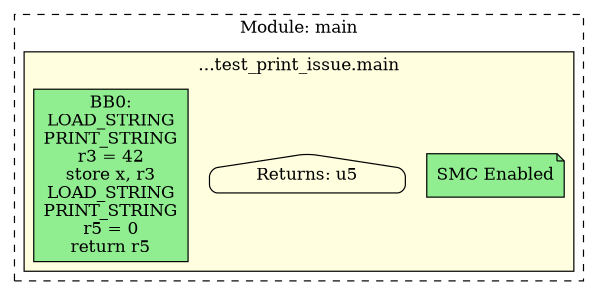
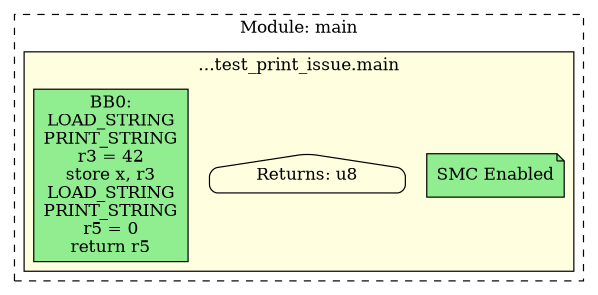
(307, 175) -> (307, 175)
